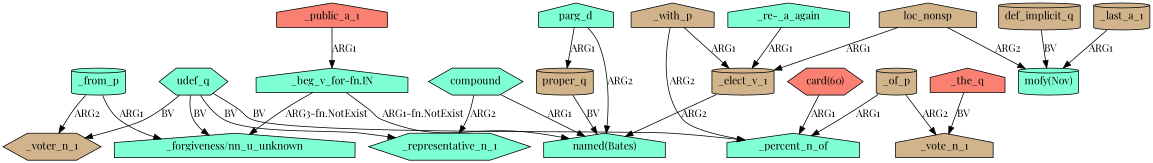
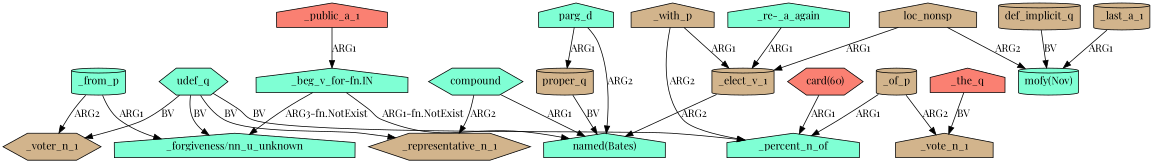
(450, 147) -> (450, 147)
